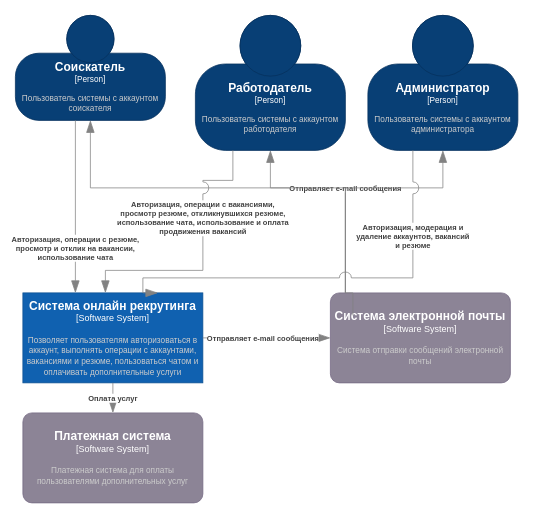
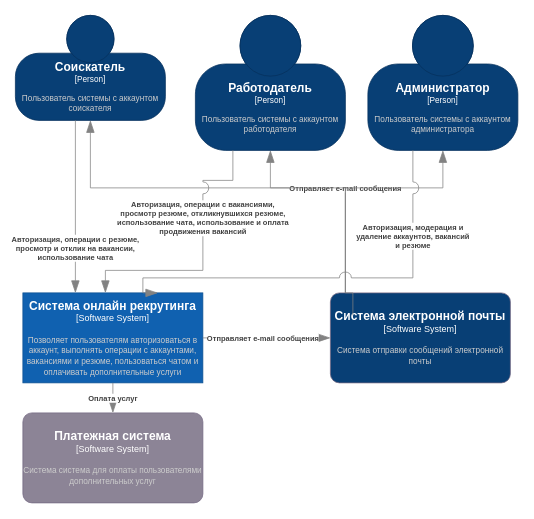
(420, 338) -> (420, 338)
(113, 458) -> (113, 458)
